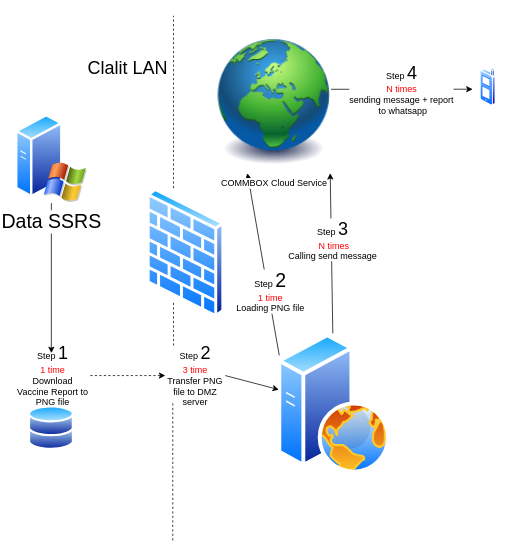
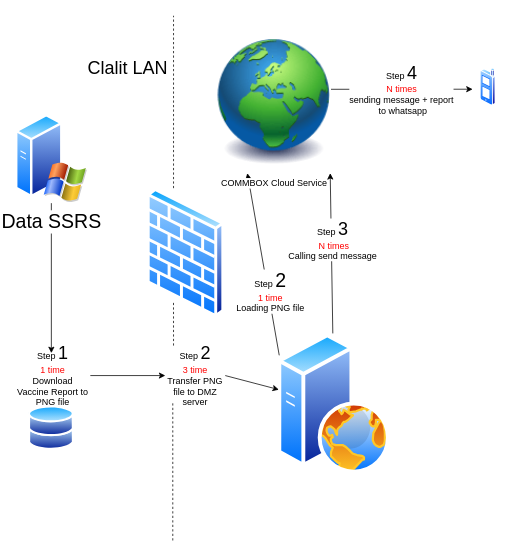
(124, 375) -> (124, 375)
